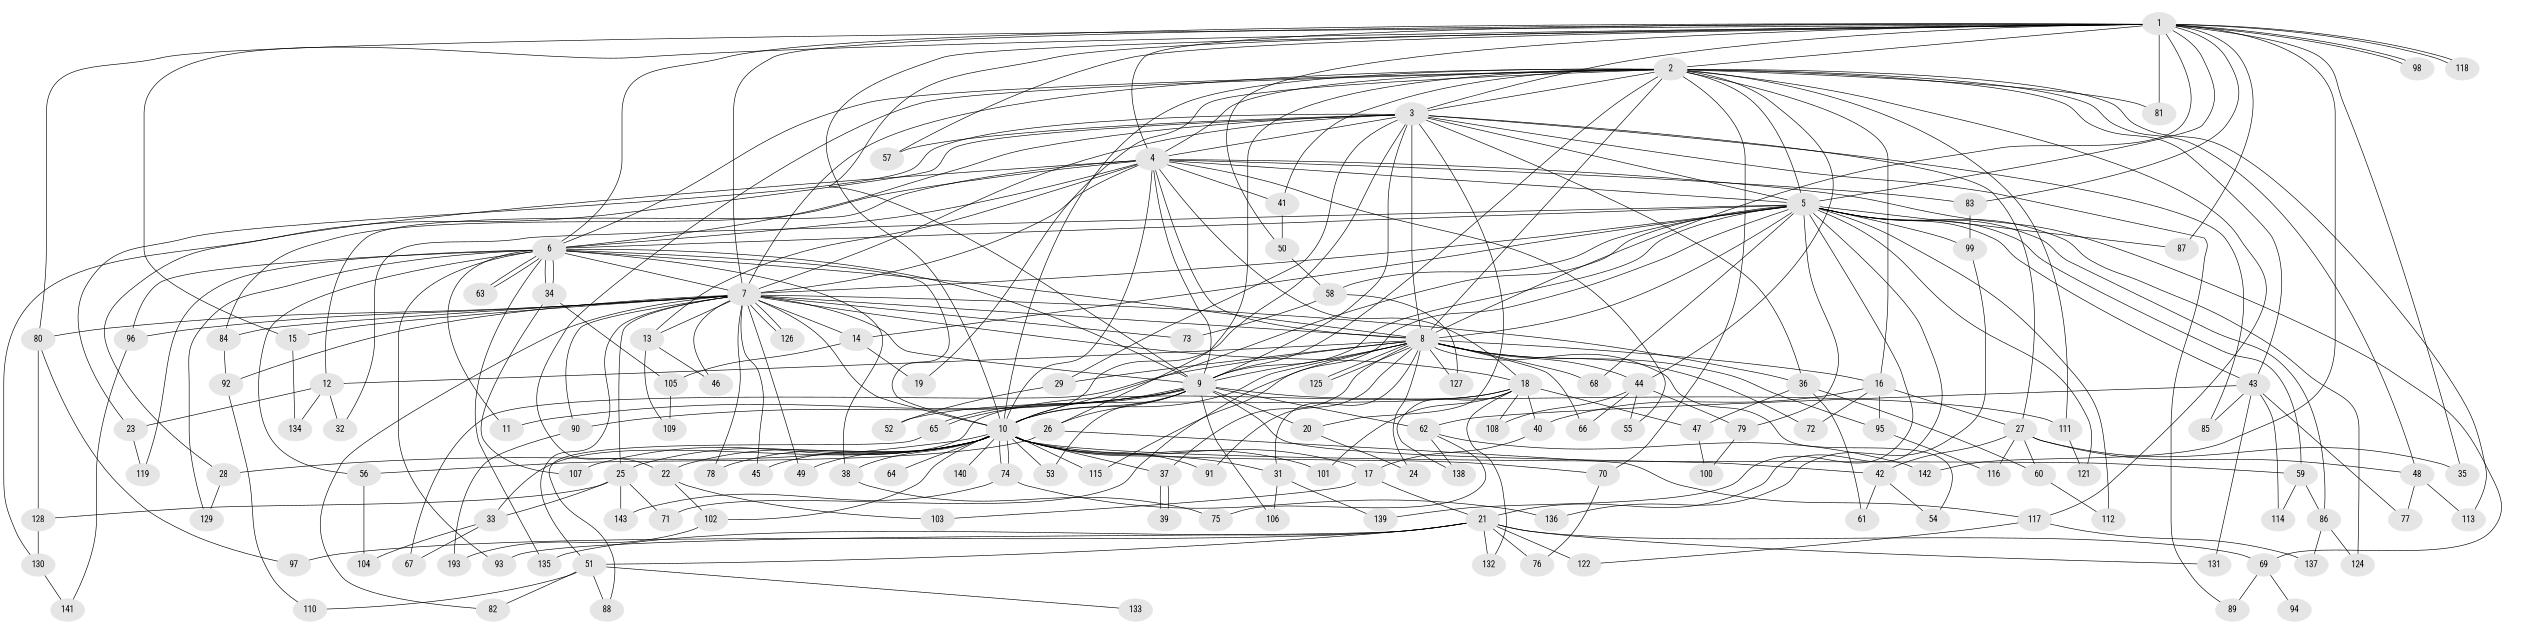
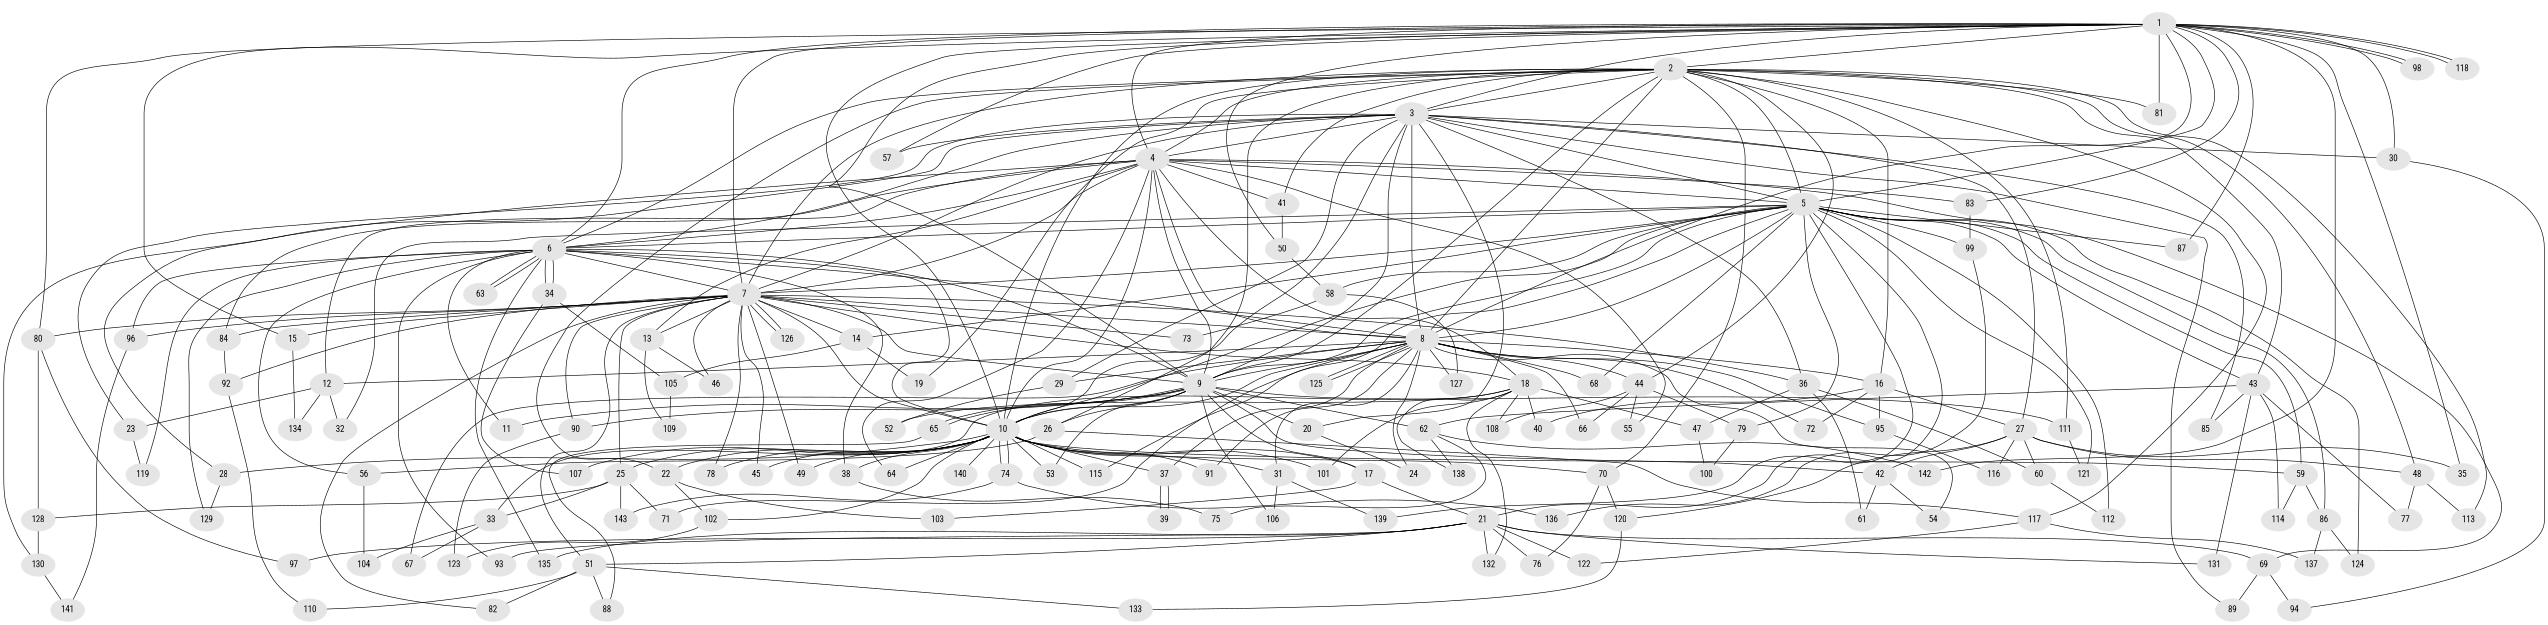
none -> (2393, 159)
none -> (1037, 353)
(1482, 449) -> (1255, 436)
none -> (1620, 520)
(454, 565) -> (454, 565)
